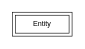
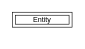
(42, 24) -> (42, 20)
